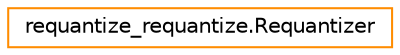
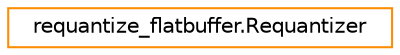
(200, 28) -> (200, 28)
